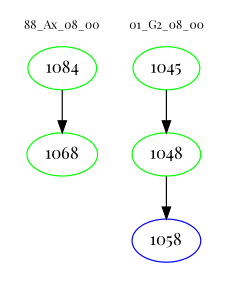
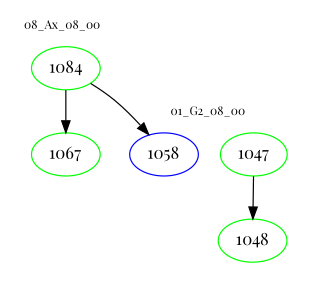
(62, 26) -> (62, 26)
(166, 68) -> (254, 154)
(62, 154) -> (66, 154)
(166, 192) -> (128, 112)
